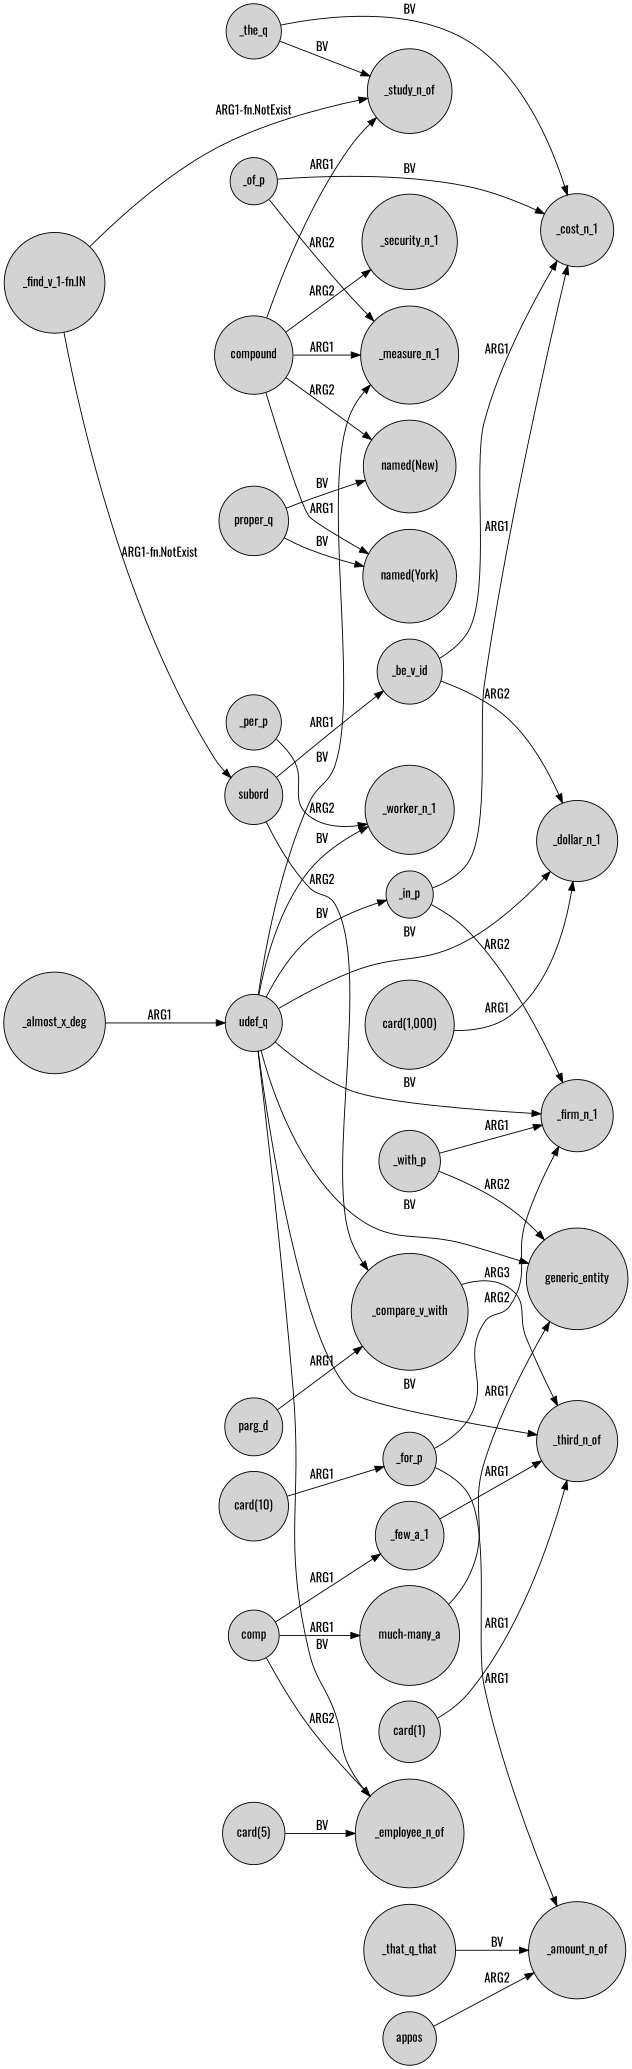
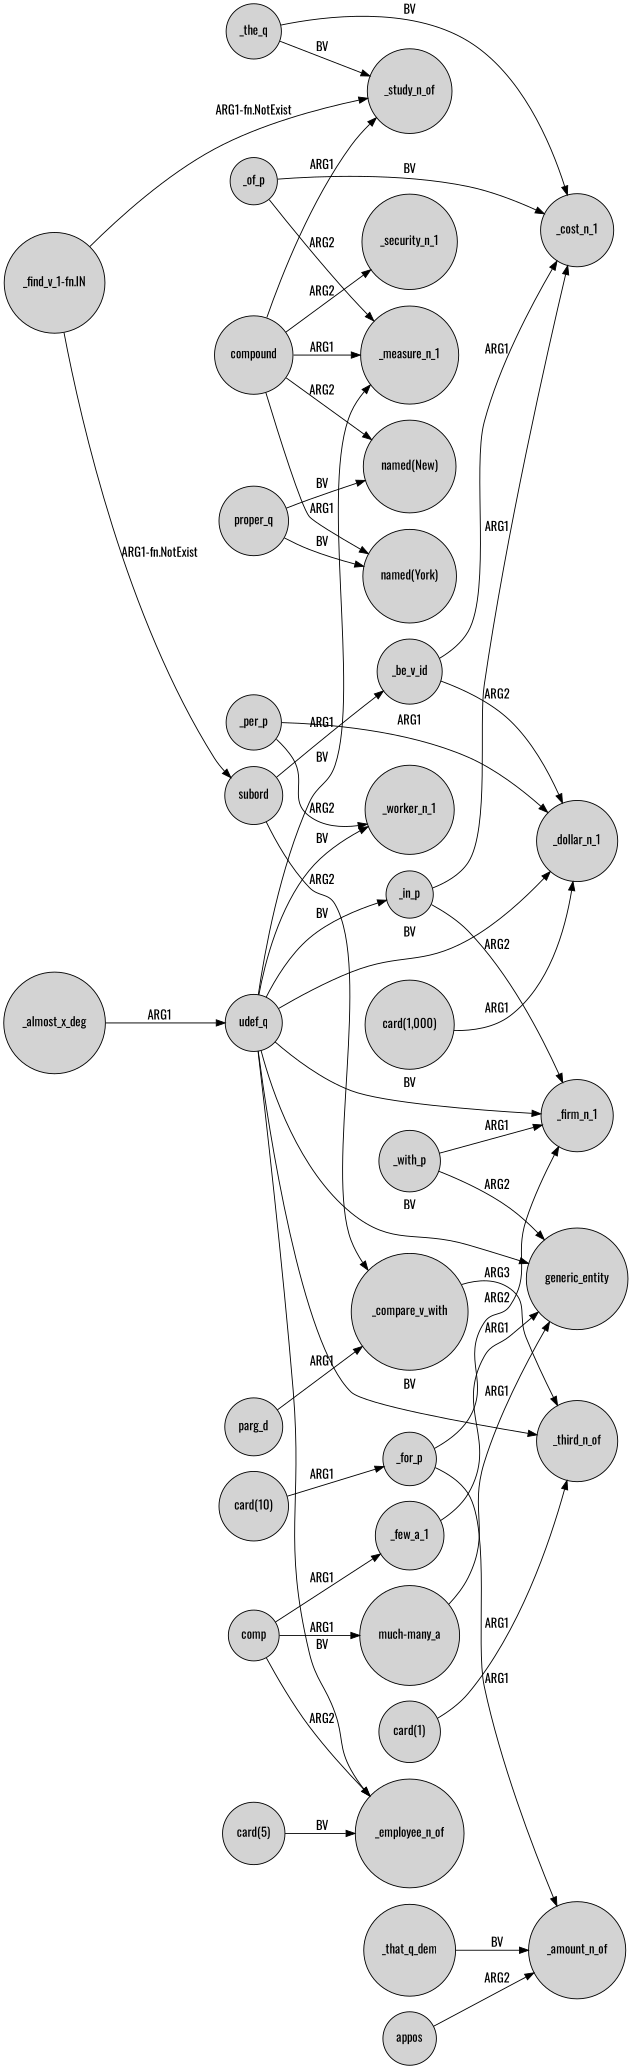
none -> (420, 741)
(487, 1492) -> (478, 1432)
(410, 1950) -> (410, 1950)
